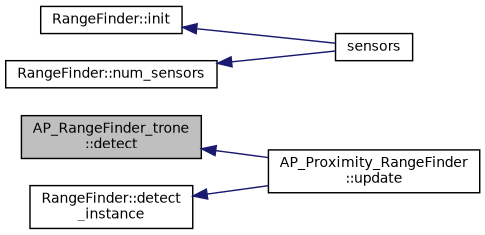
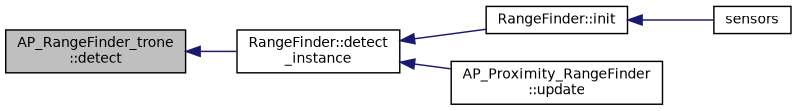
none -> (450, 34)
(111, 74) -> none
(242, 154) -> (218, 51)
